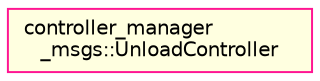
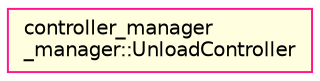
(160, 40) -> (160, 40)
